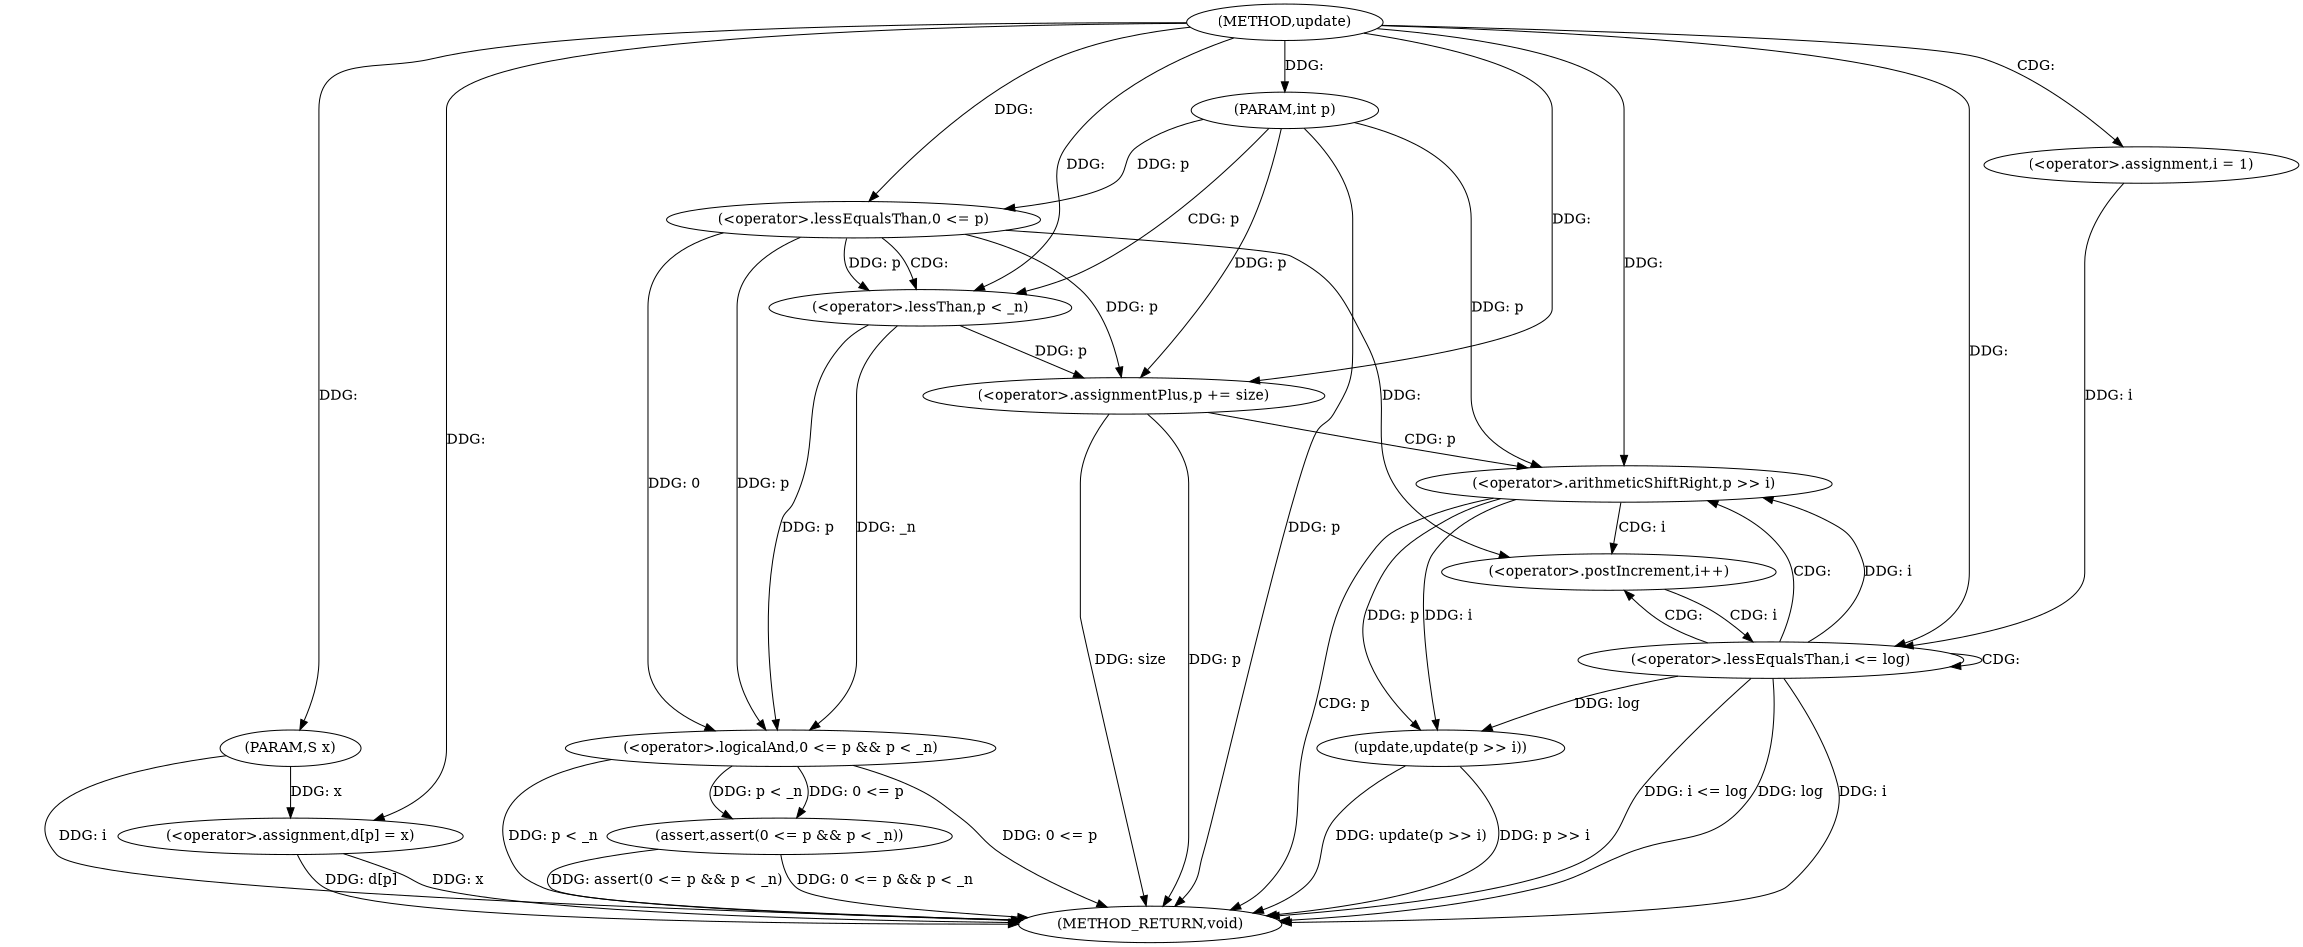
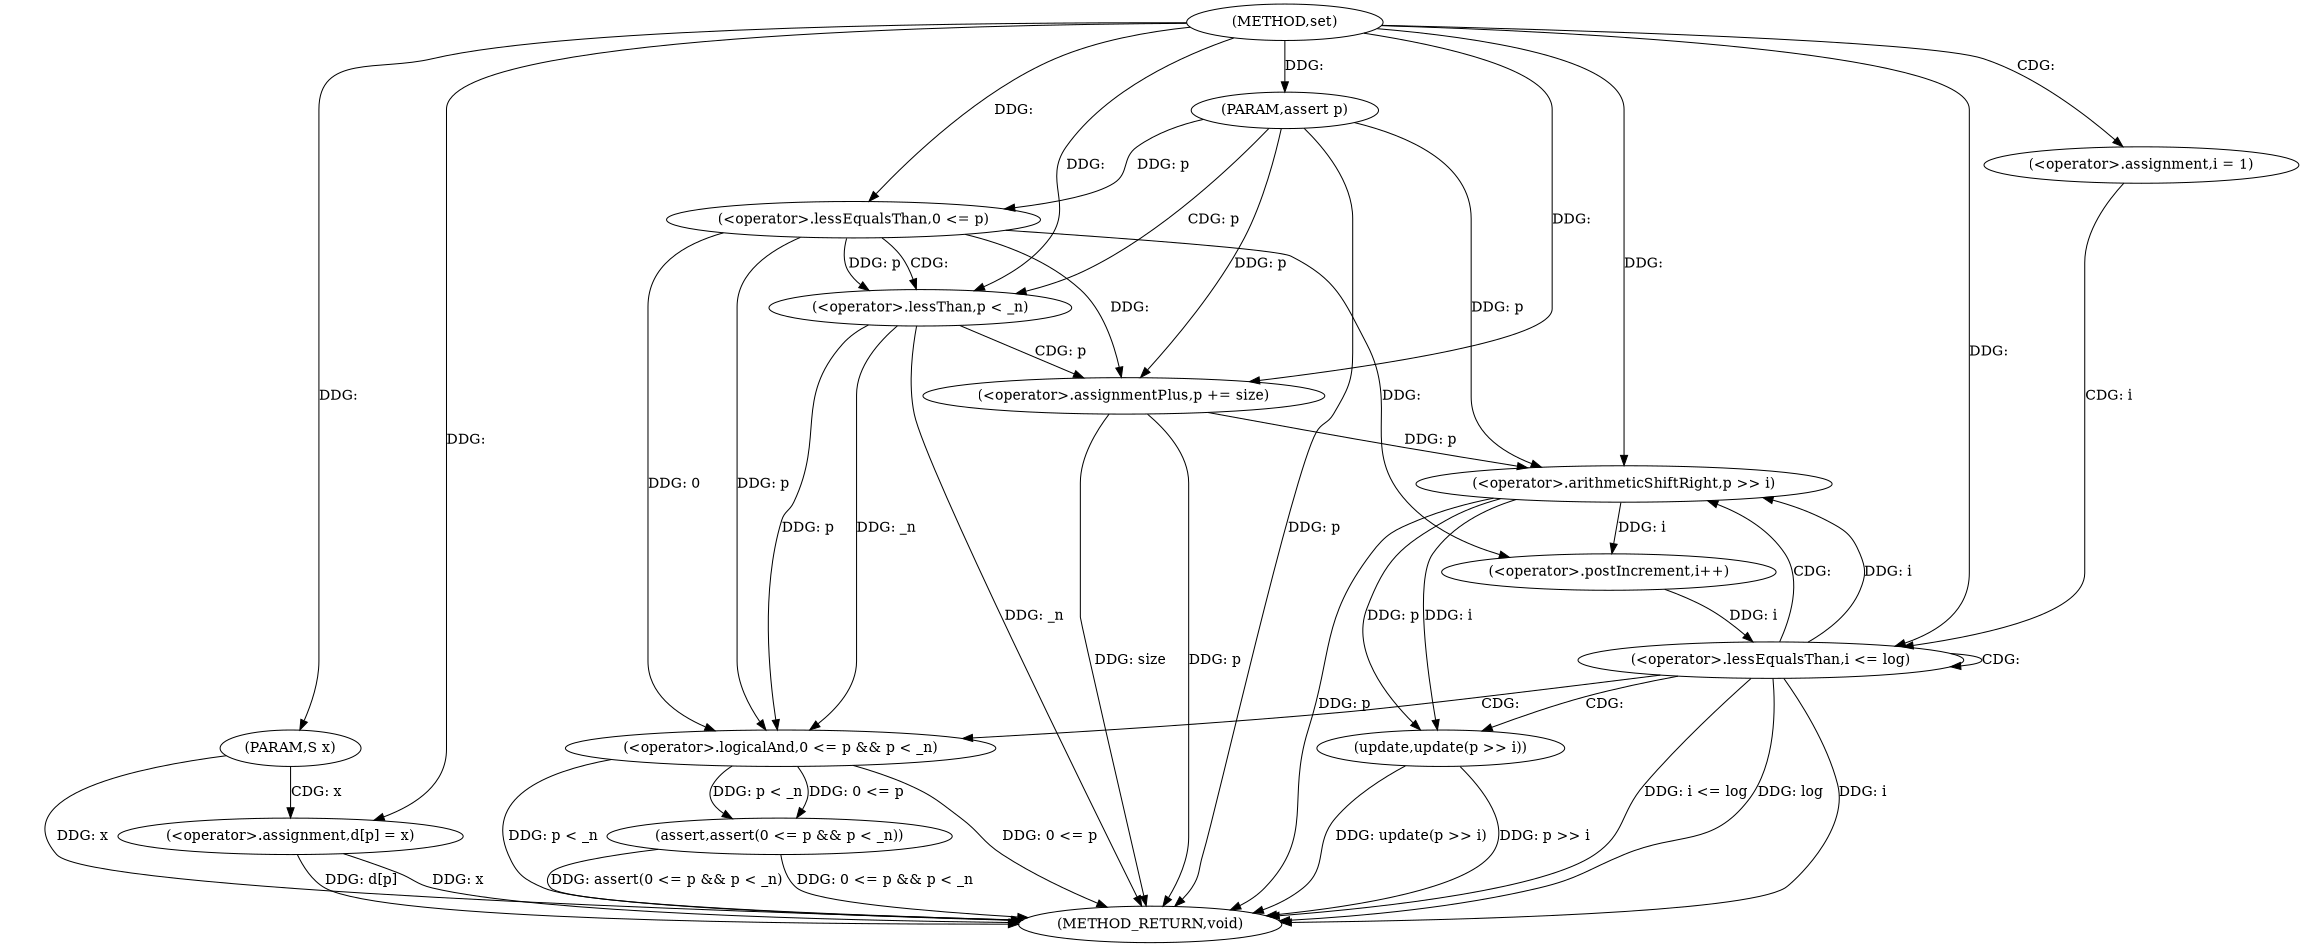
(1285, 22) -> (1285, 22)
(1285, 110) -> (1285, 110)
(1132, 308) -> (1132, 308)
(1061, 352) -> (1061, 352)
(2109, 396) -> (2109, 396)
(1431, 440) -> (1431, 440)
(1642, 528) -> (1642, 528)
(1754, 616) -> (1754, 616)
none -> (1002, 618)
(1667, 625) -> (1334, 713)
(1345, 704) -> (1345, 704)
(1607, 704) -> (1607, 704)
(317, 792) -> (317, 792)
(83, 836) -> (83, 836)
